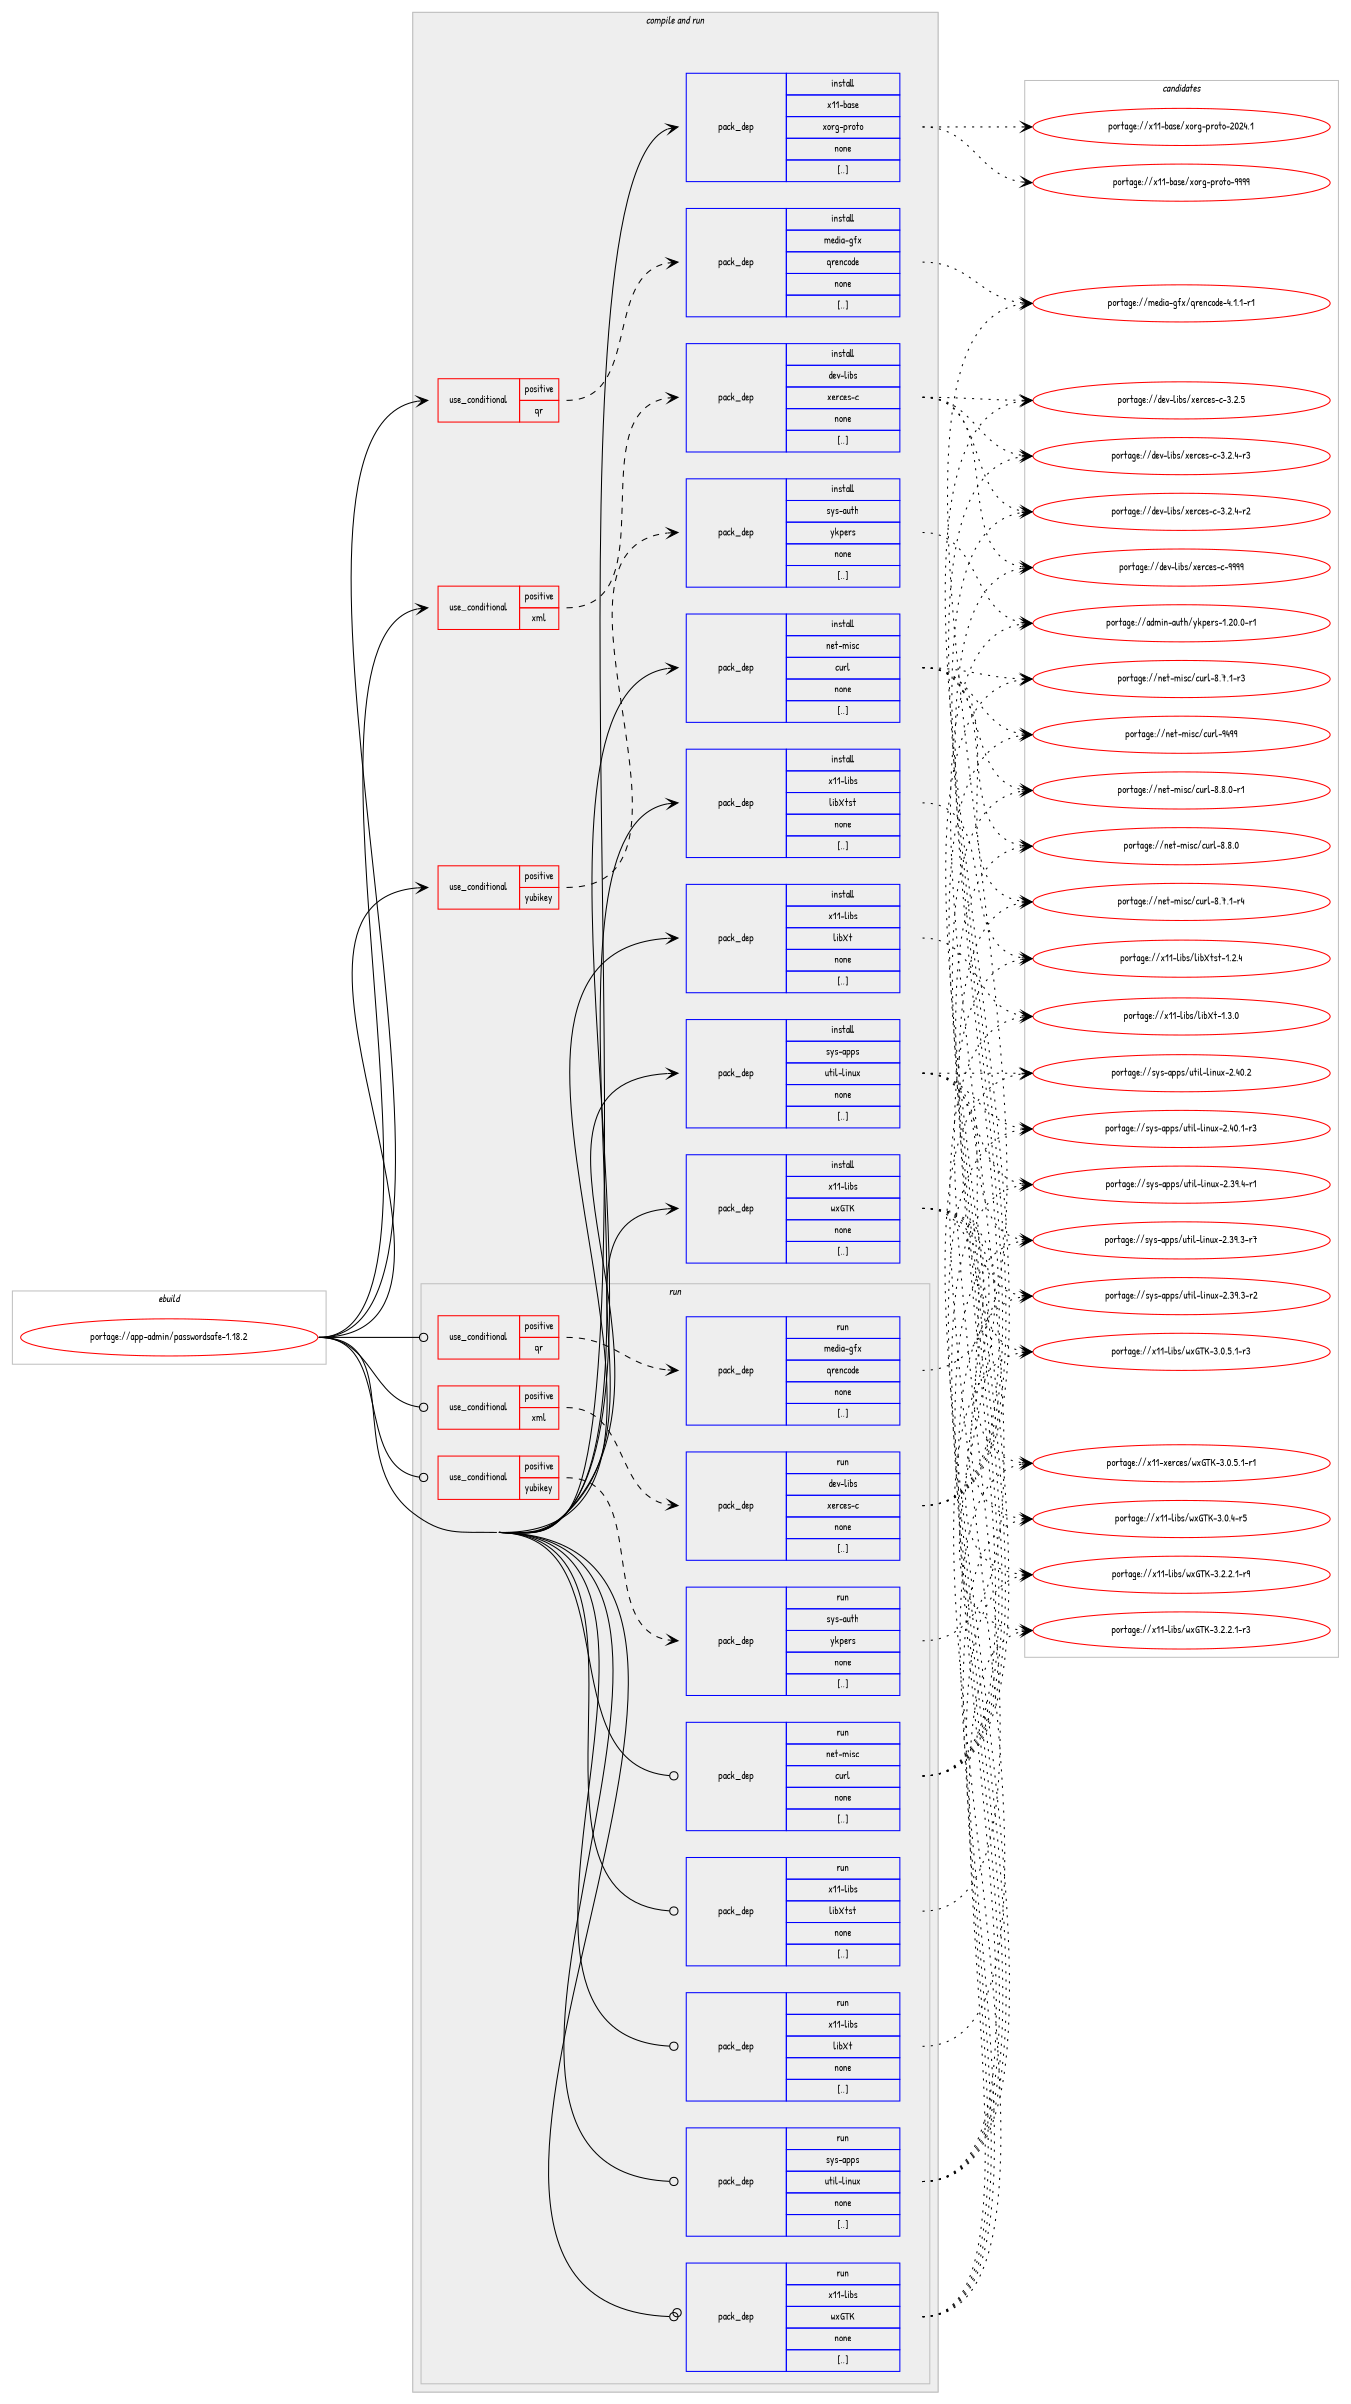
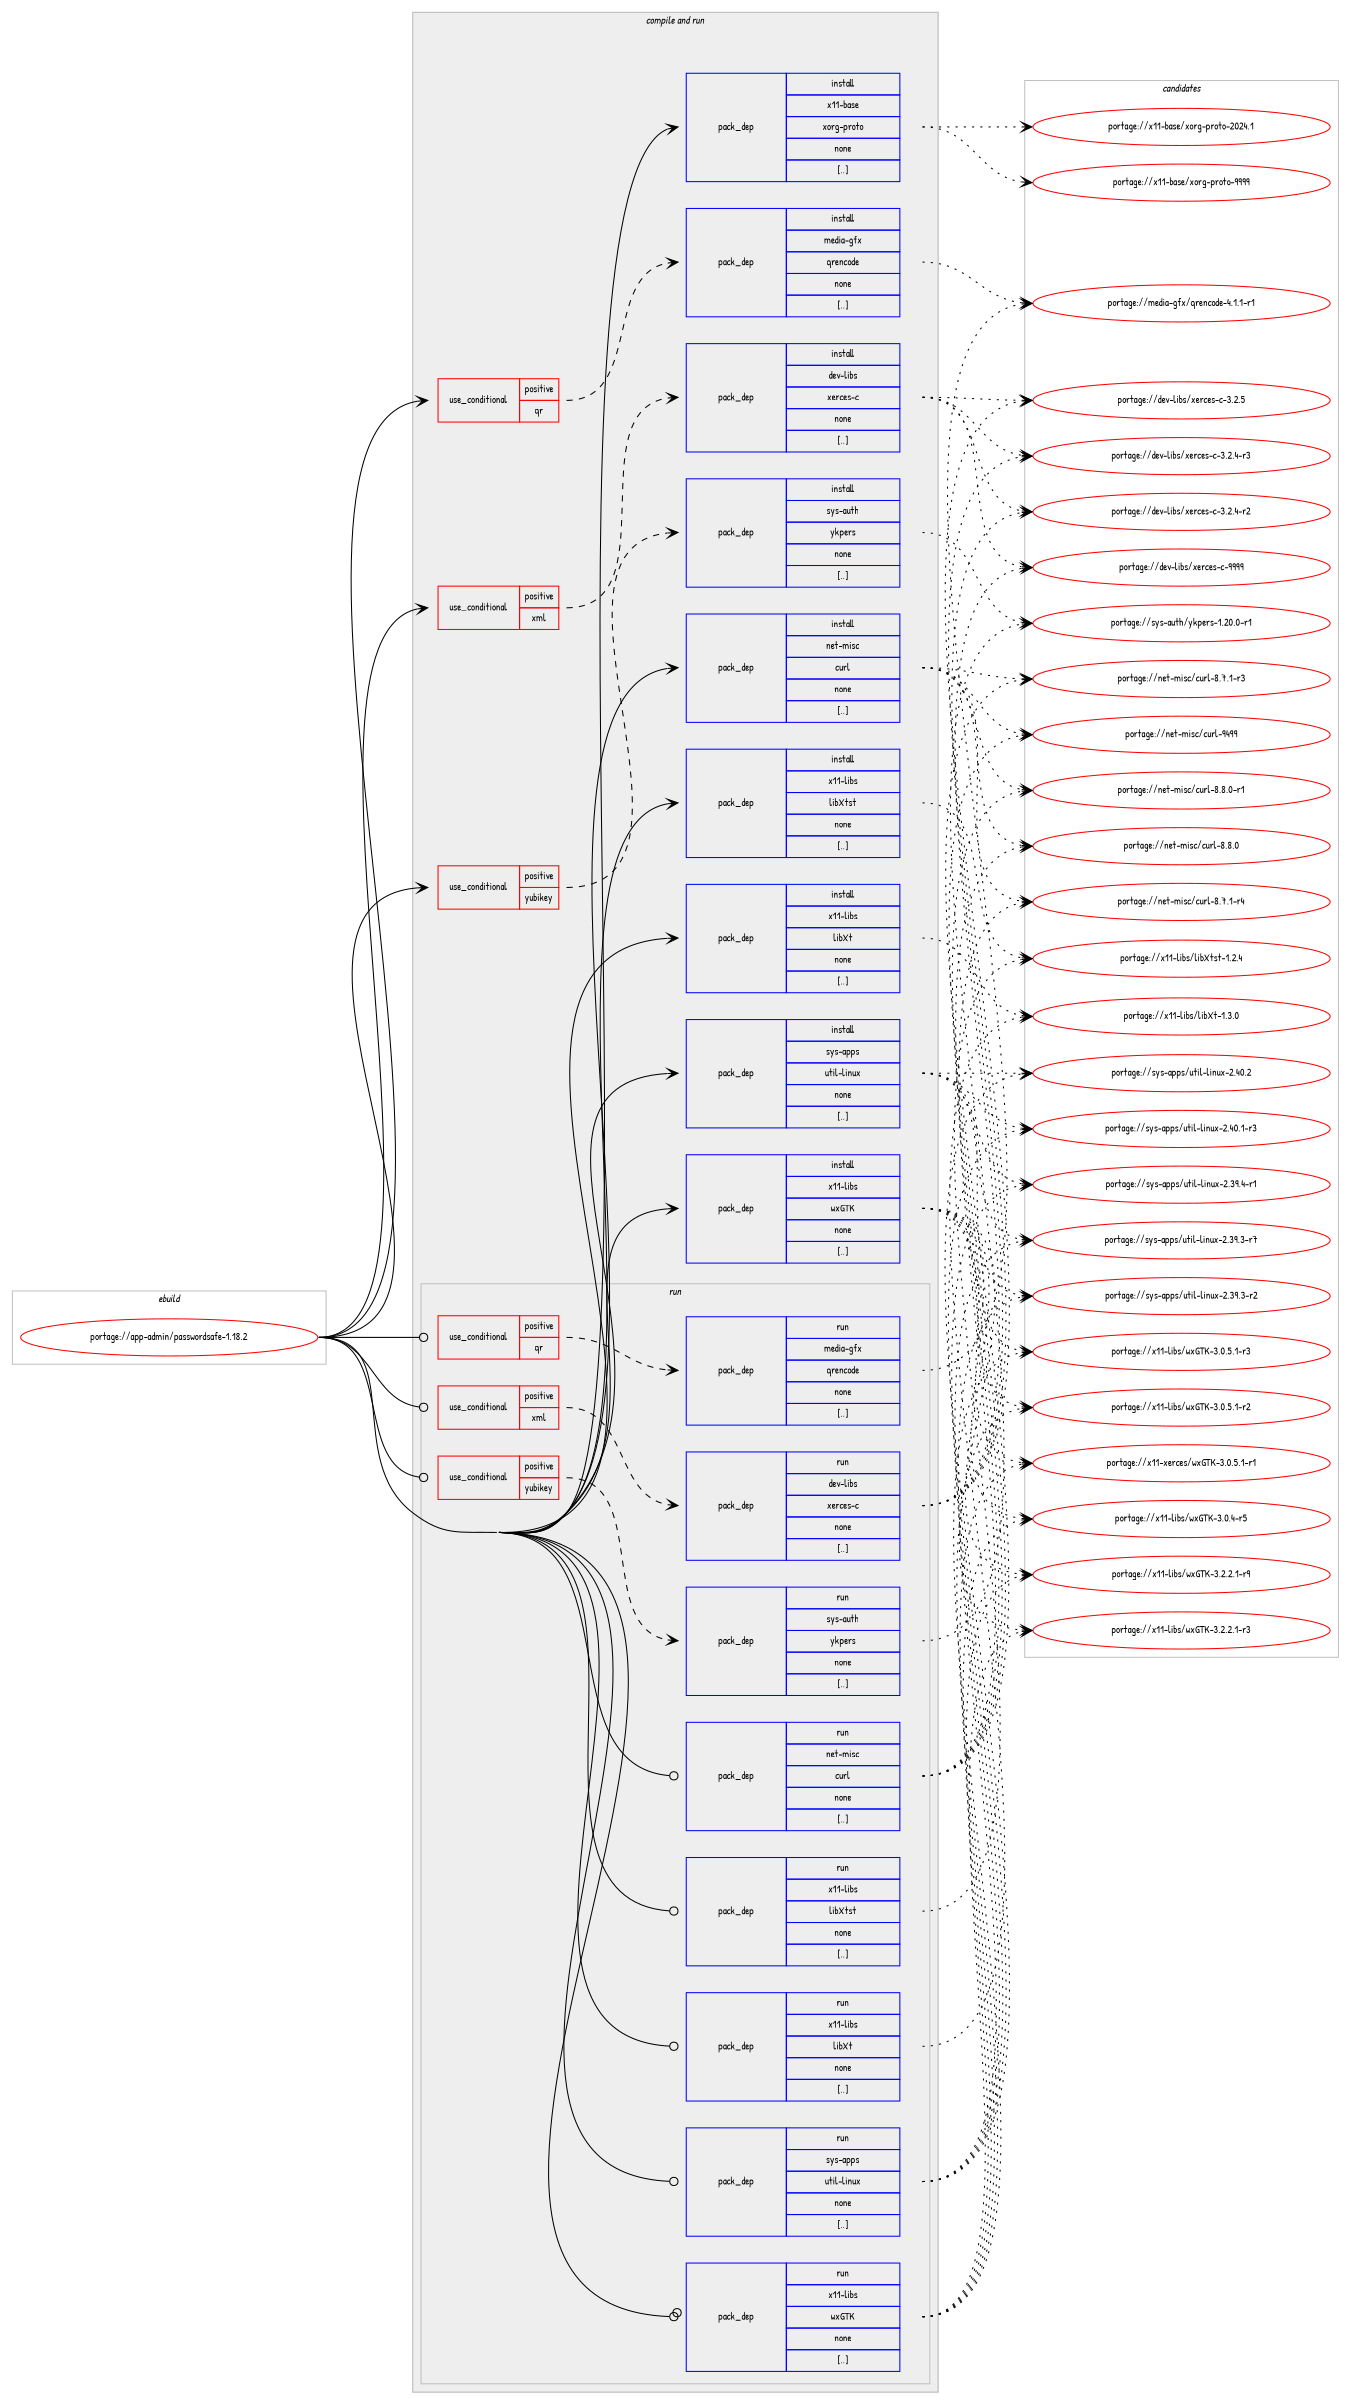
(1182, 623) -> (1182, 623)
none -> (1182, 1408)
